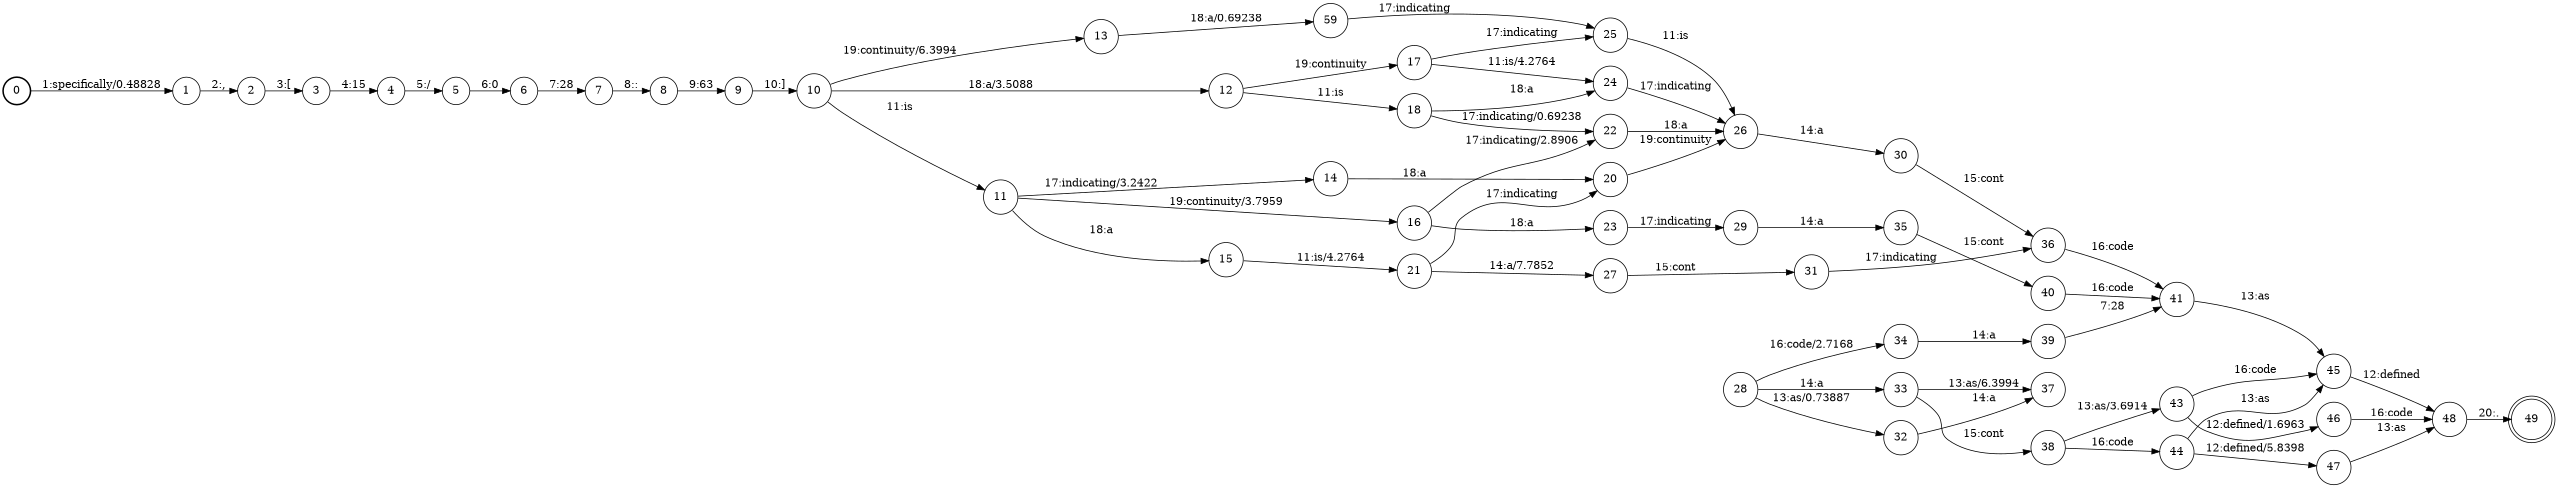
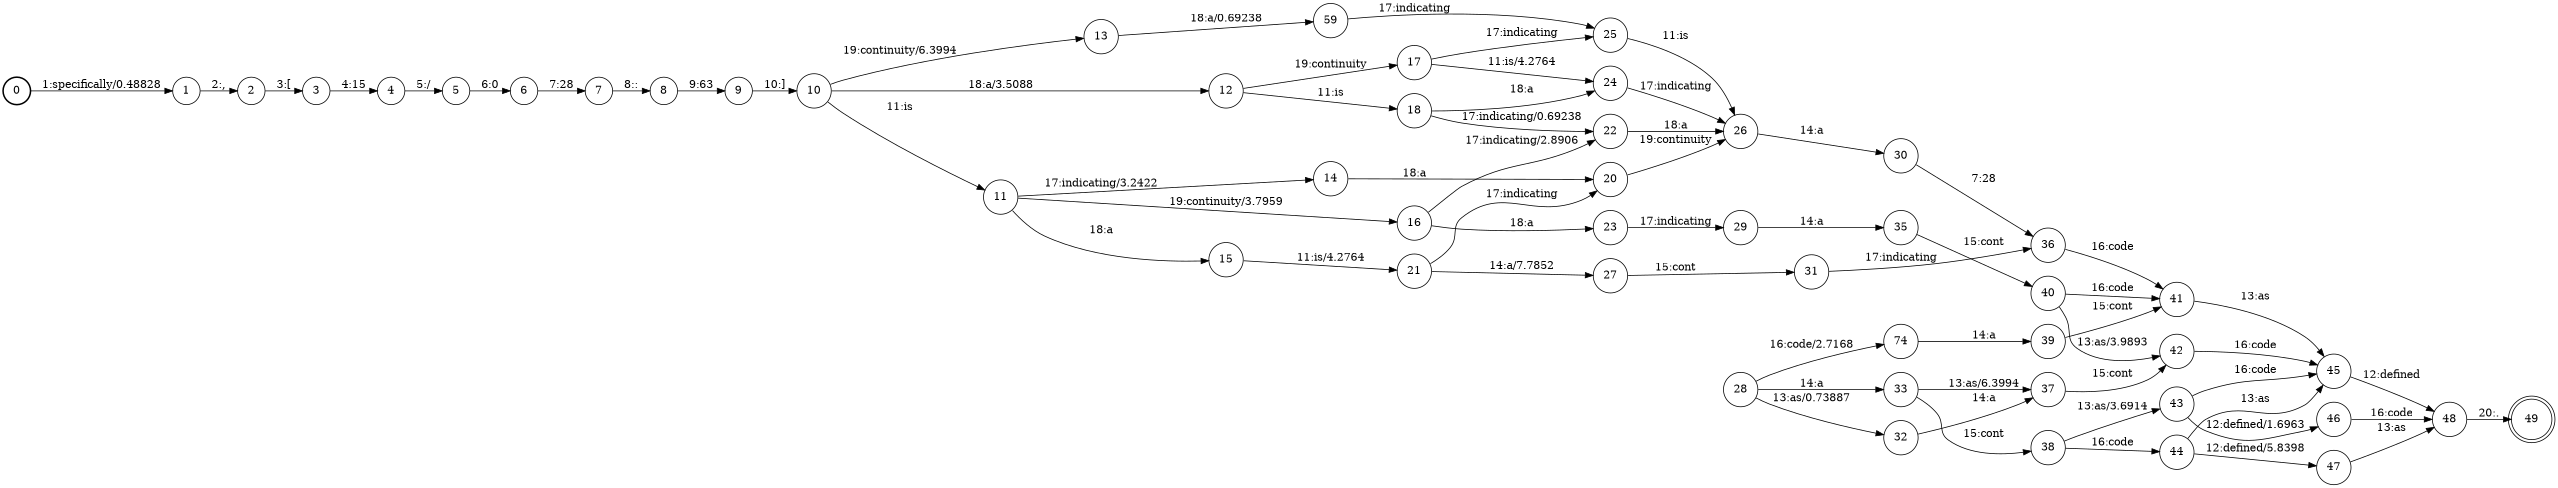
(1984, 179) -> (1984, 179)
(2113, 307) -> (2113, 307)
(1901, 341) -> (1901, 341)
none -> (2177, 351)
